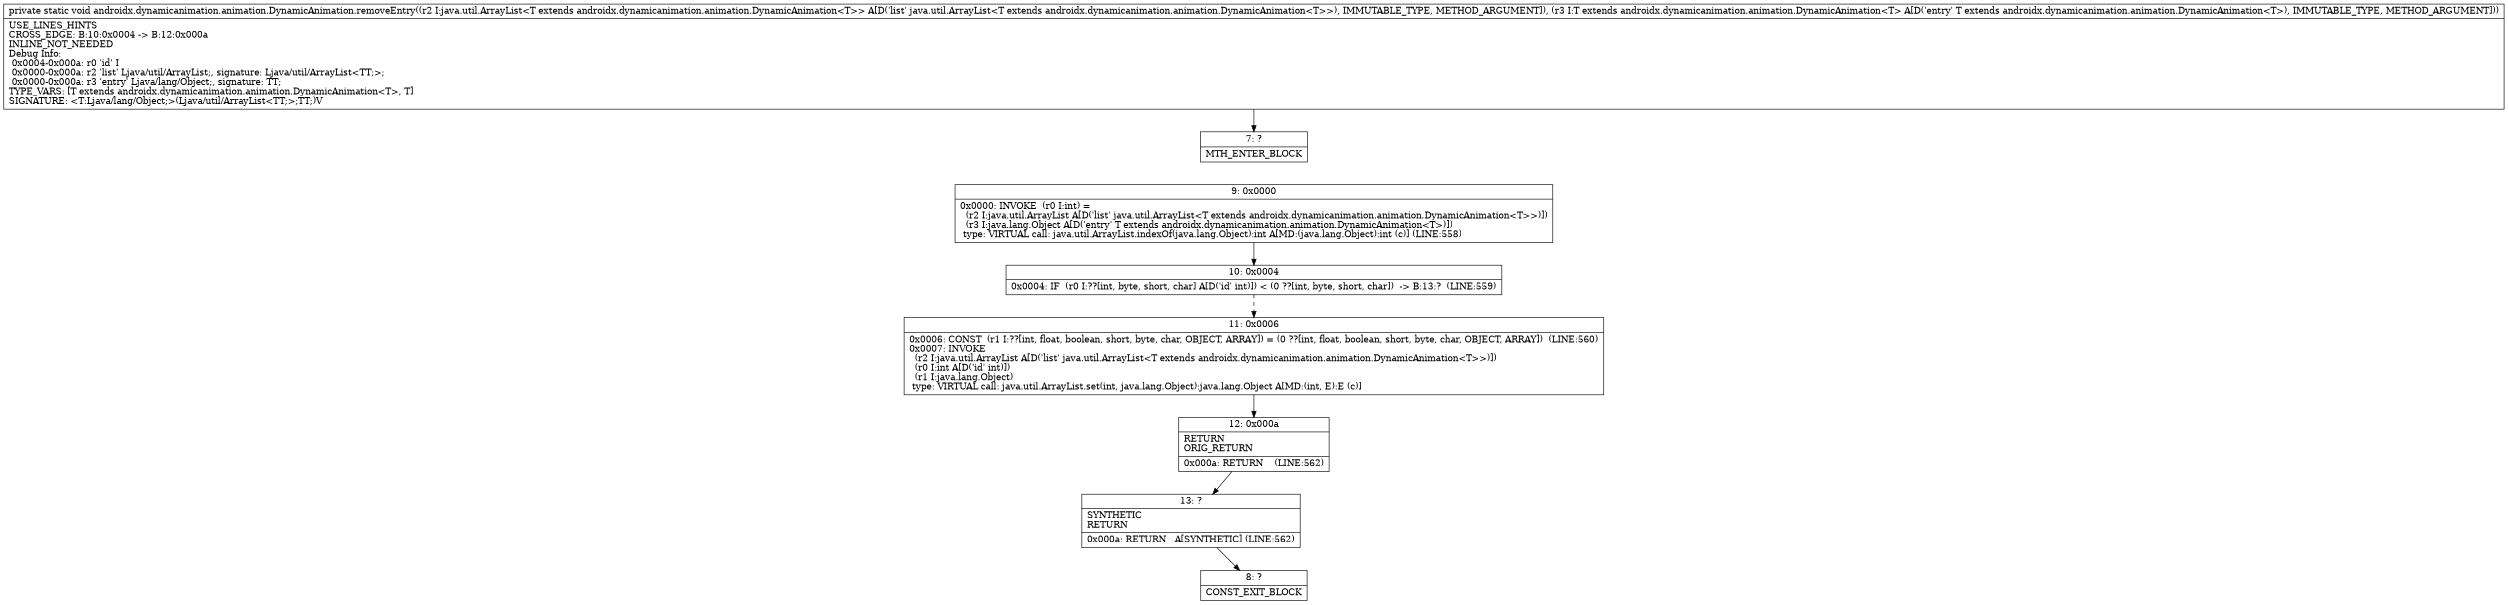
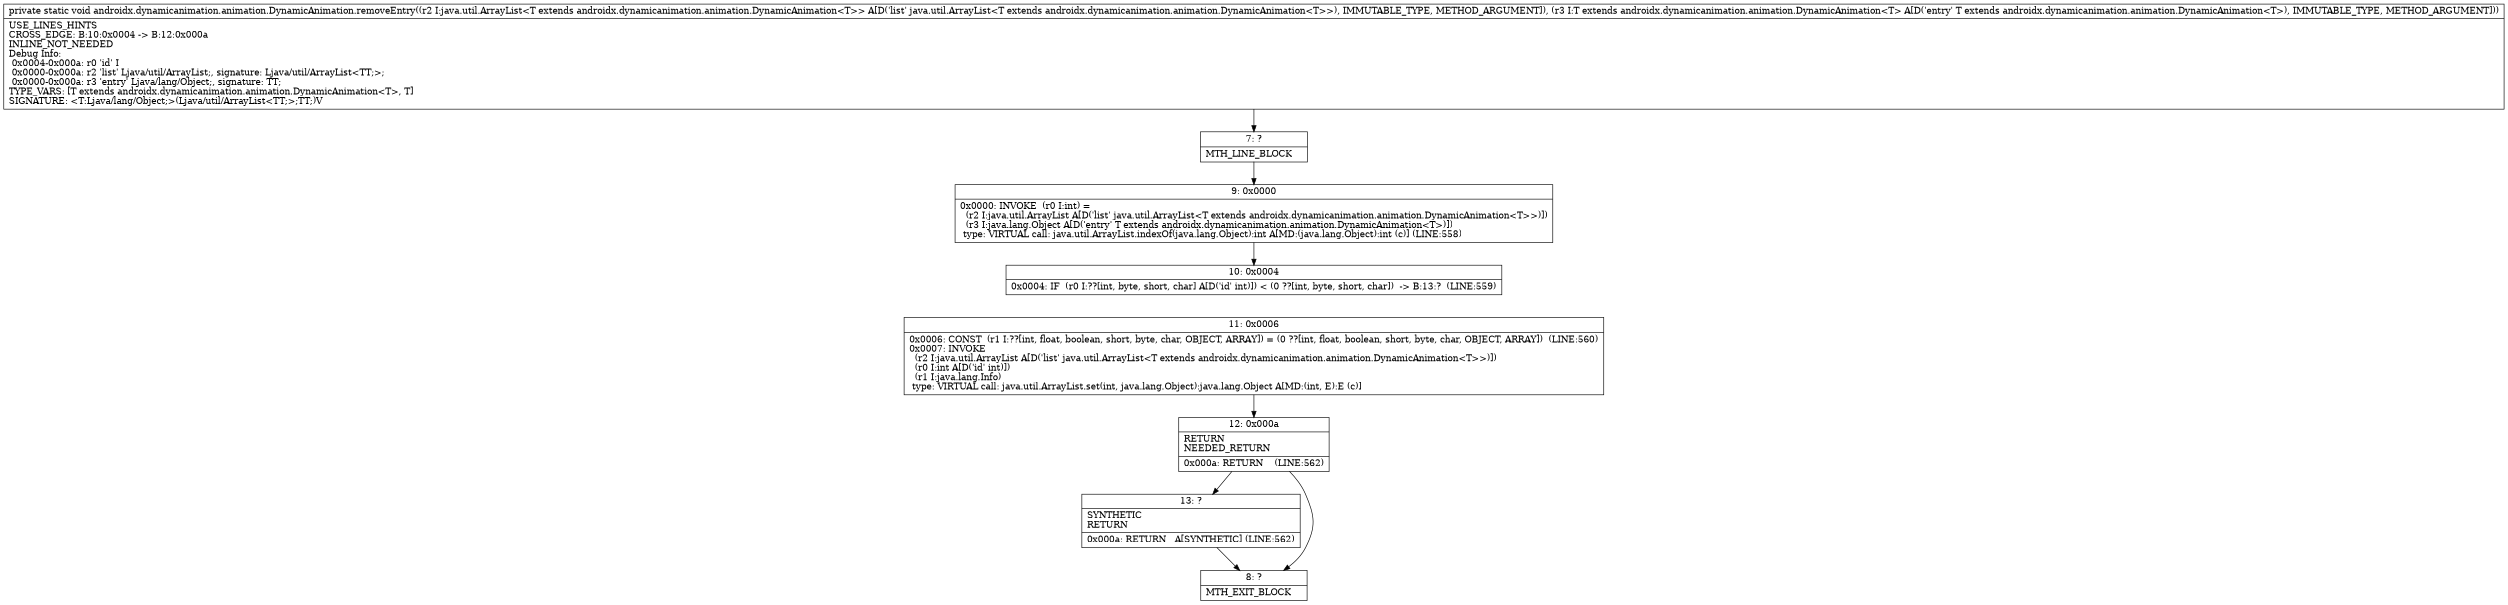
(1254, 154) -> (1249, 154)
none -> (1254, 170)
(1254, 303) -> none
(961, 378) -> (955, 378)
(1218, 449) -> (1227, 449)
none -> (1313, 520)
(1254, 593) -> (1249, 593)
